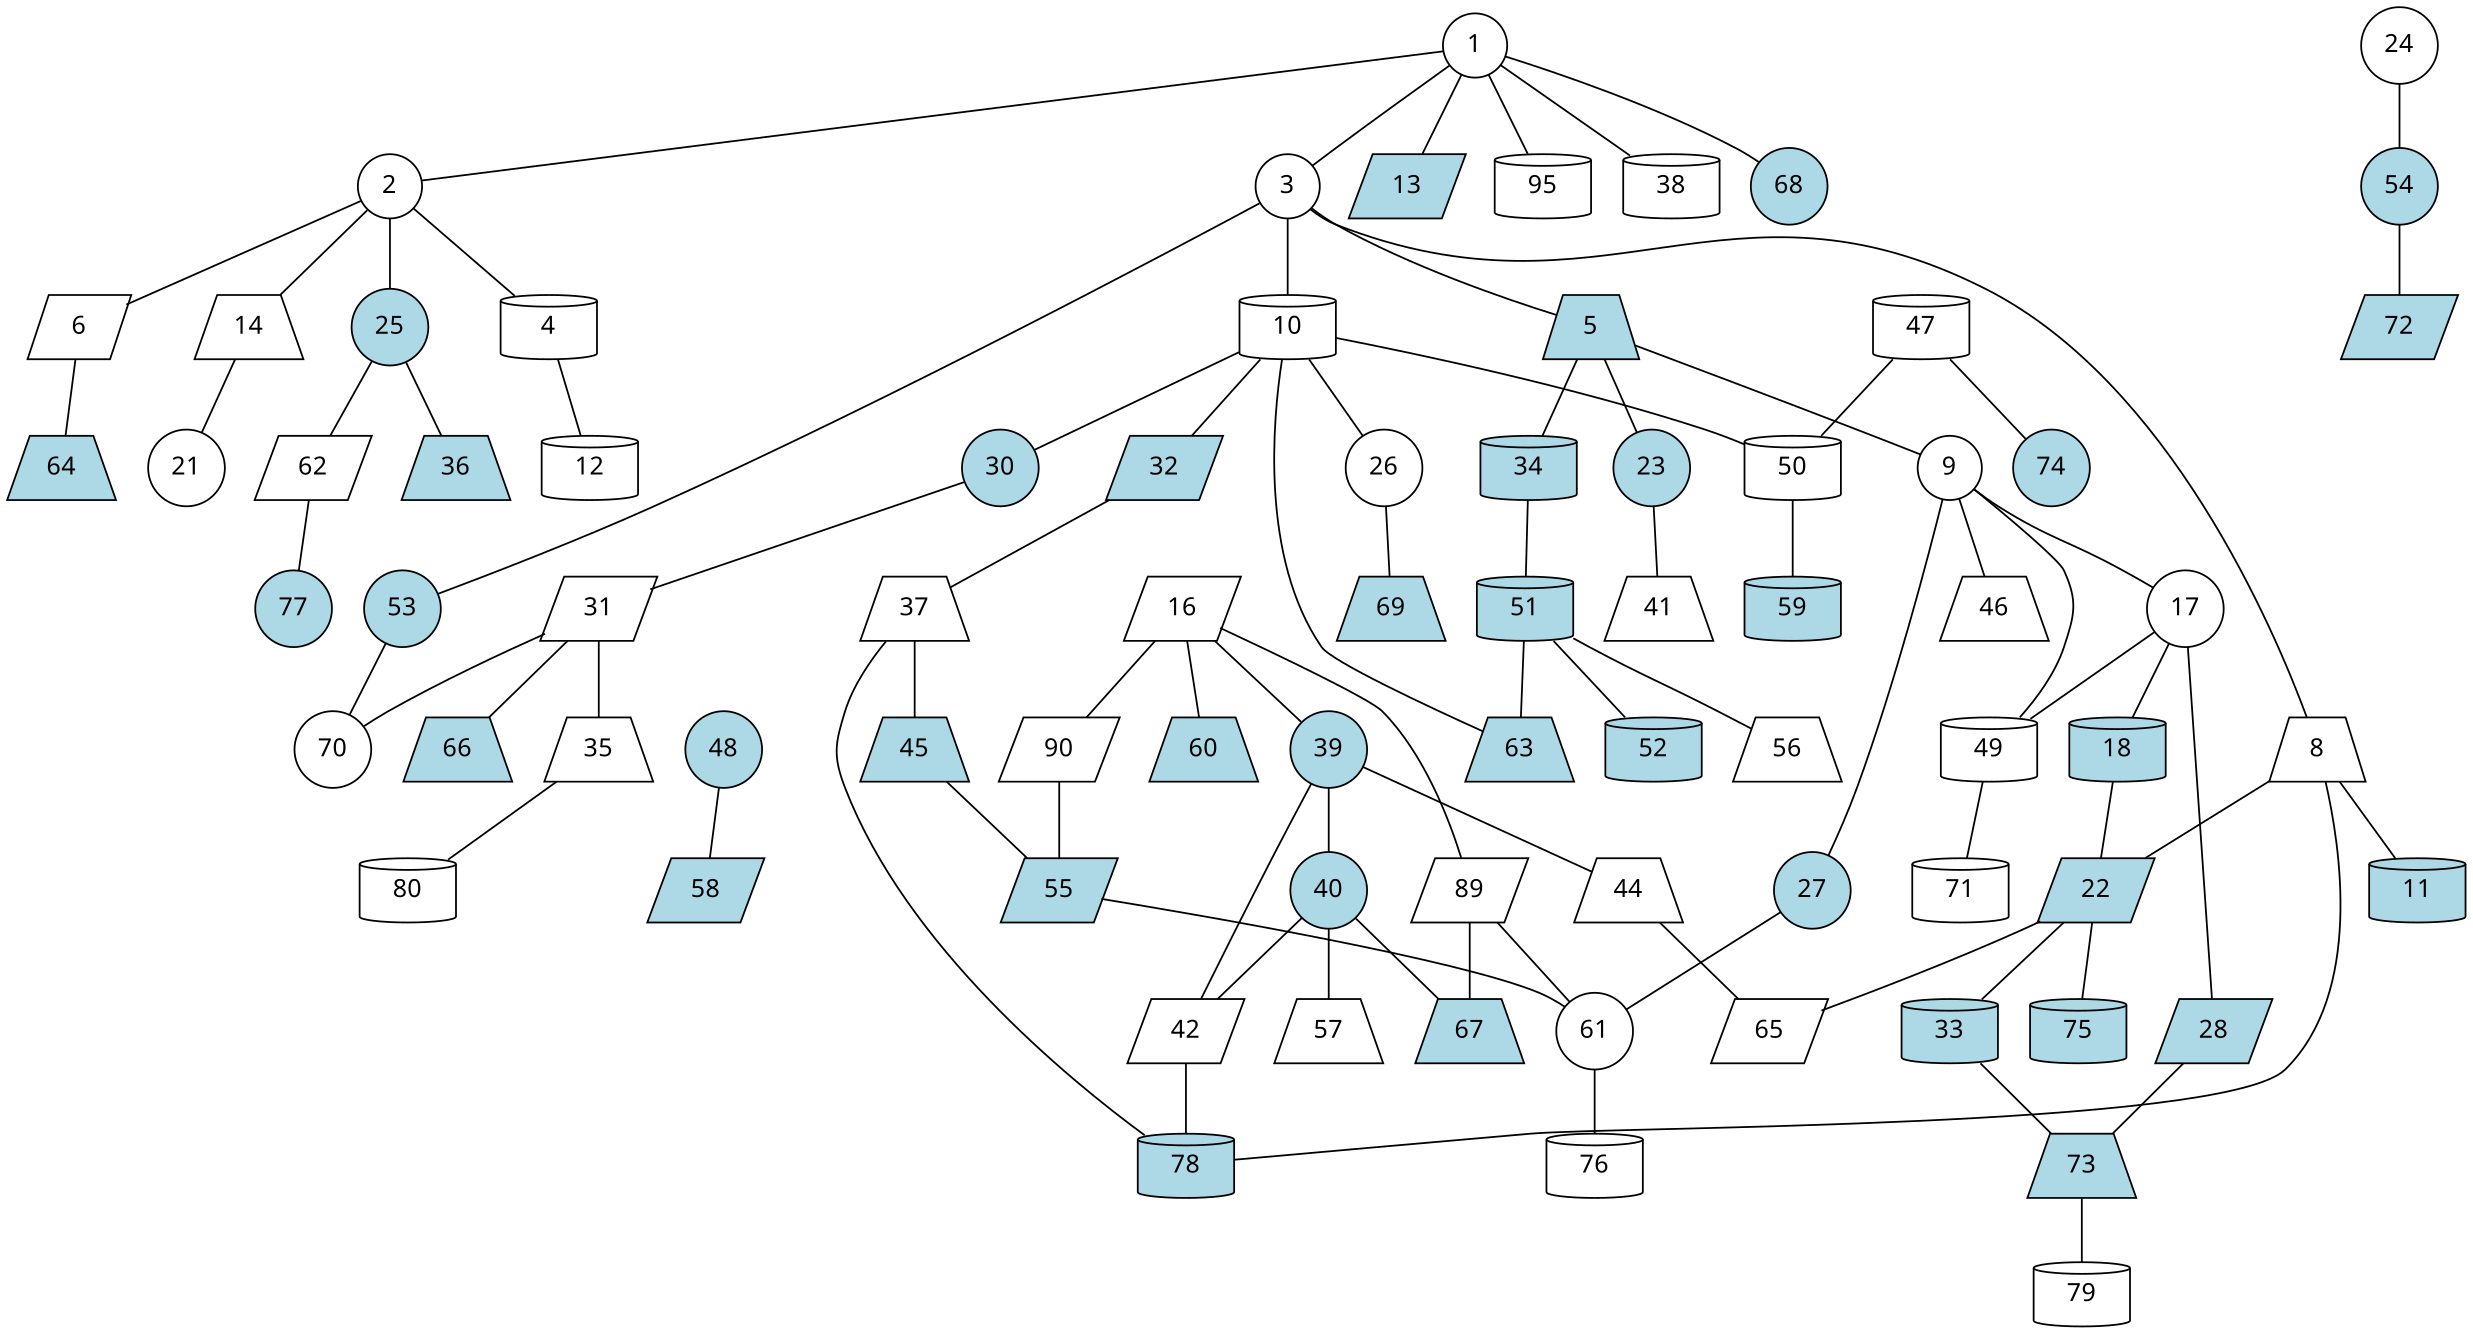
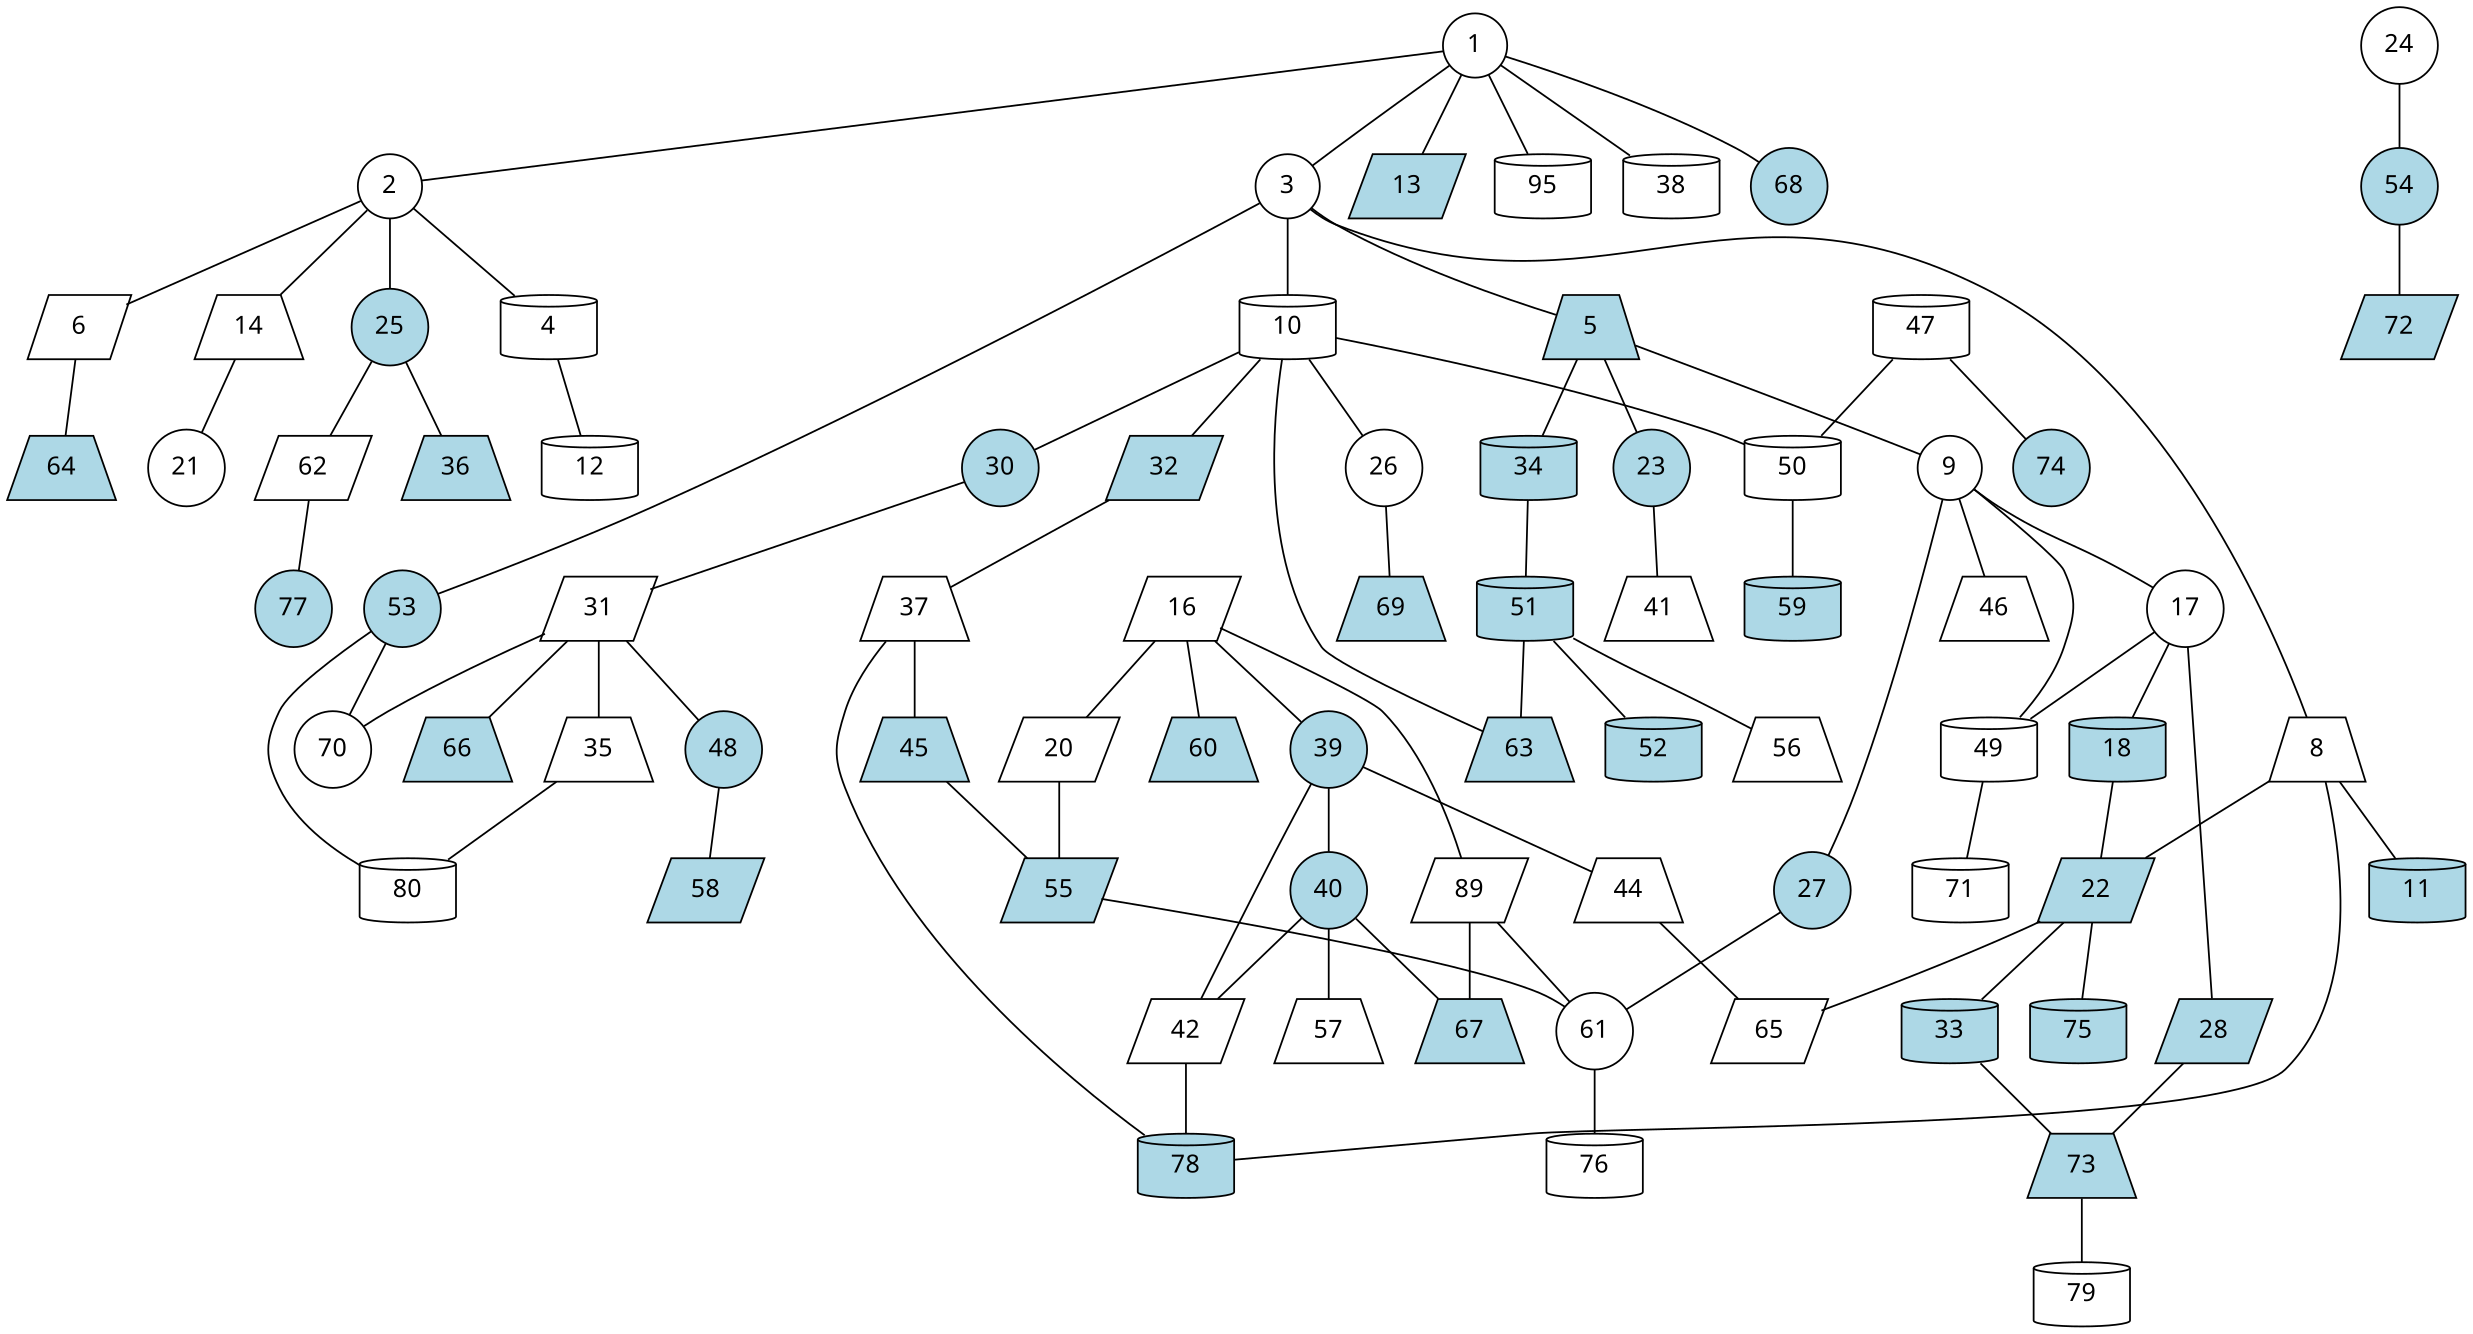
none -> (663, 681)
none -> (269, 745)
(1059, 750) -> (1059, 750)
